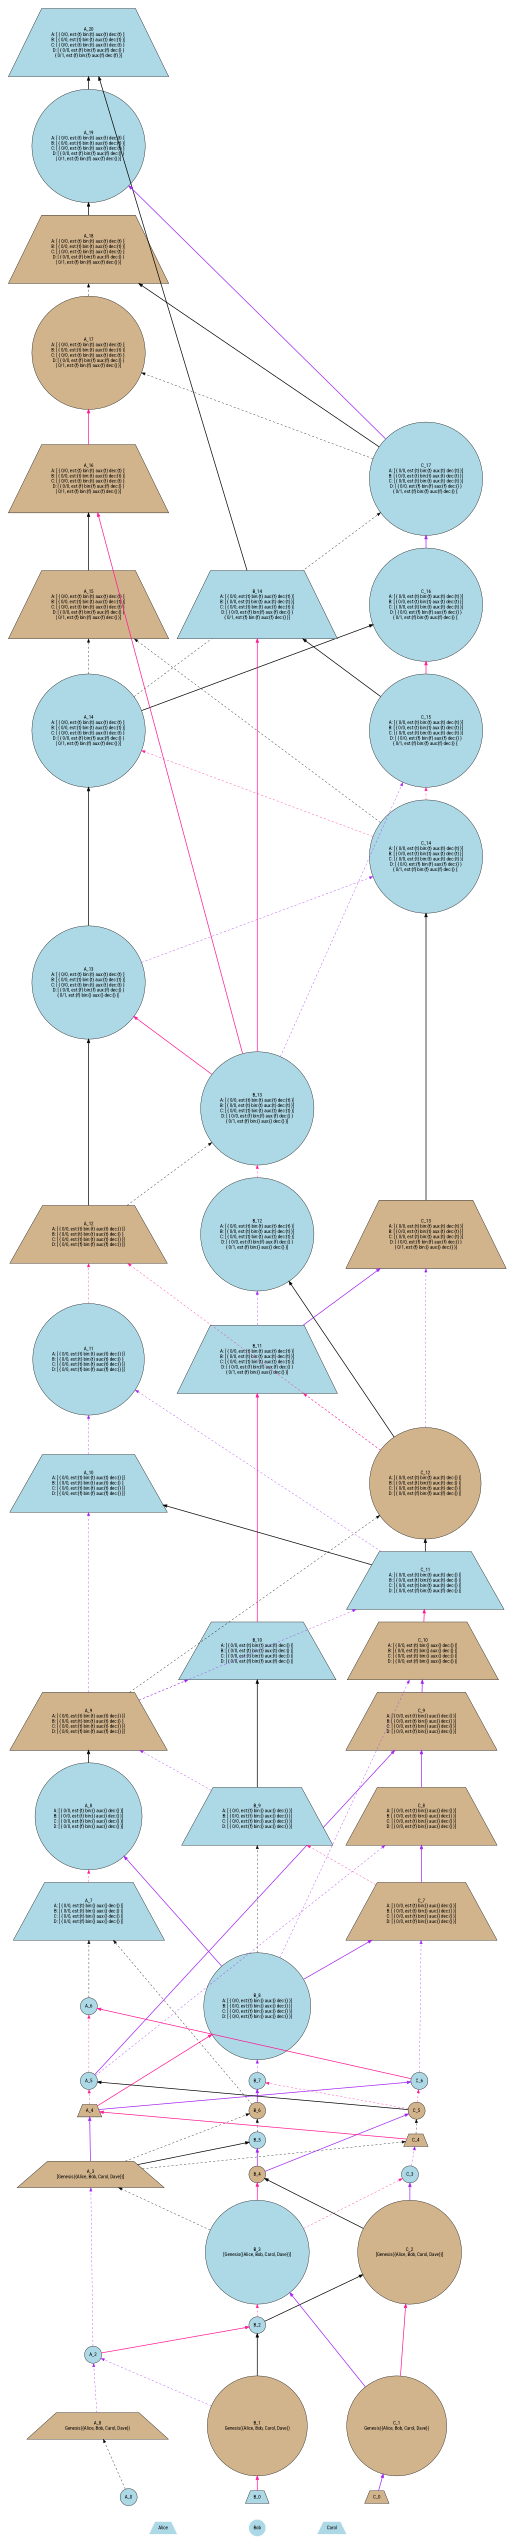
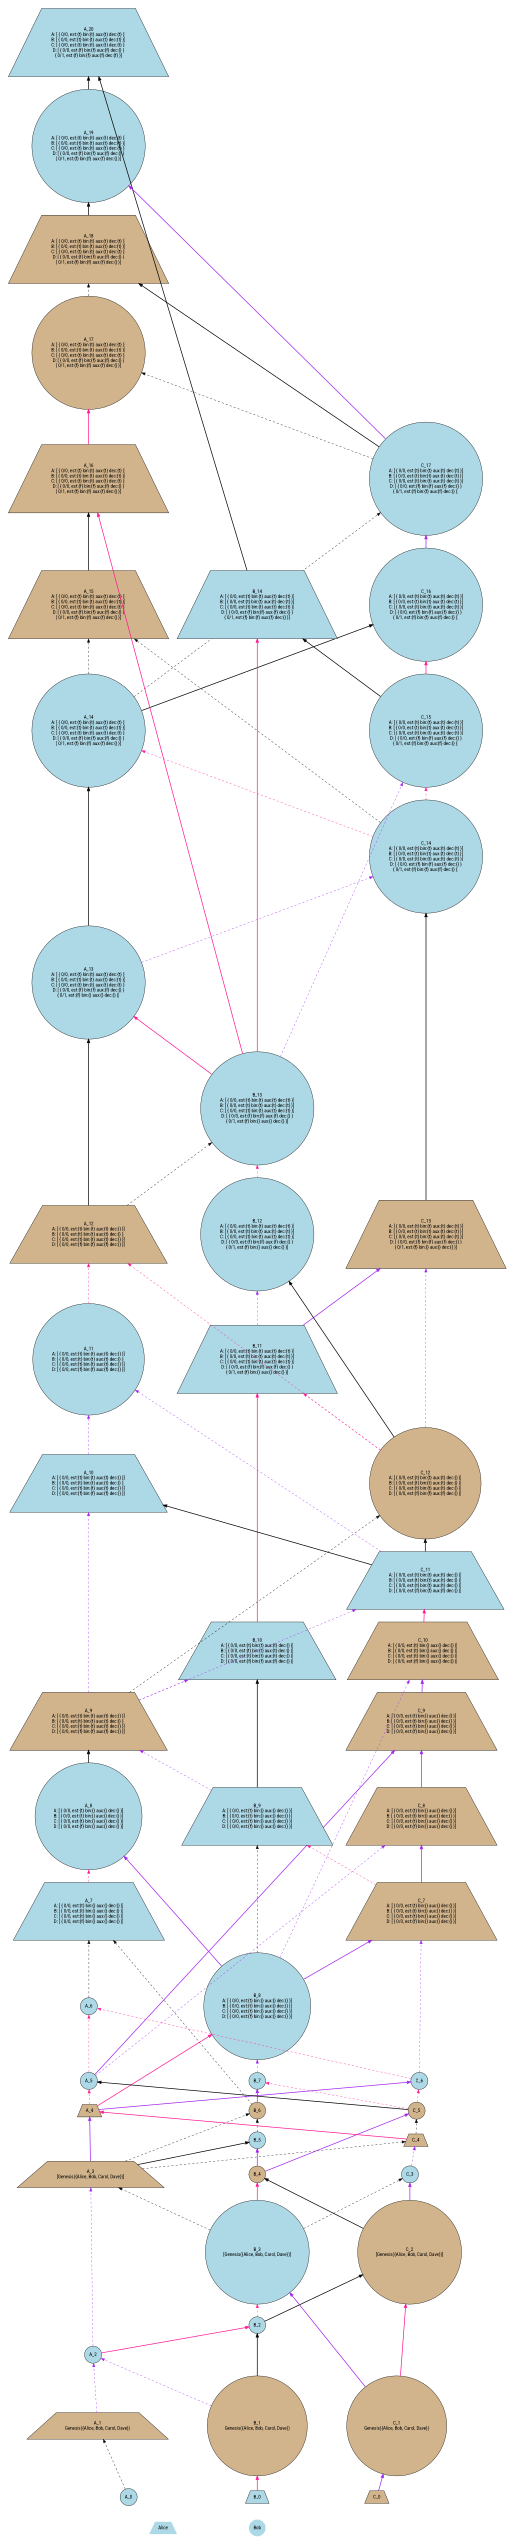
(256, 2044) -> (256, 2044)
(351, 2204) -> (351, 2204)
(98, 2426) -> (98, 2426)
(332, 2528) -> none
